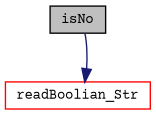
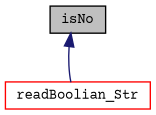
(87, 51) -> (69, 64)
